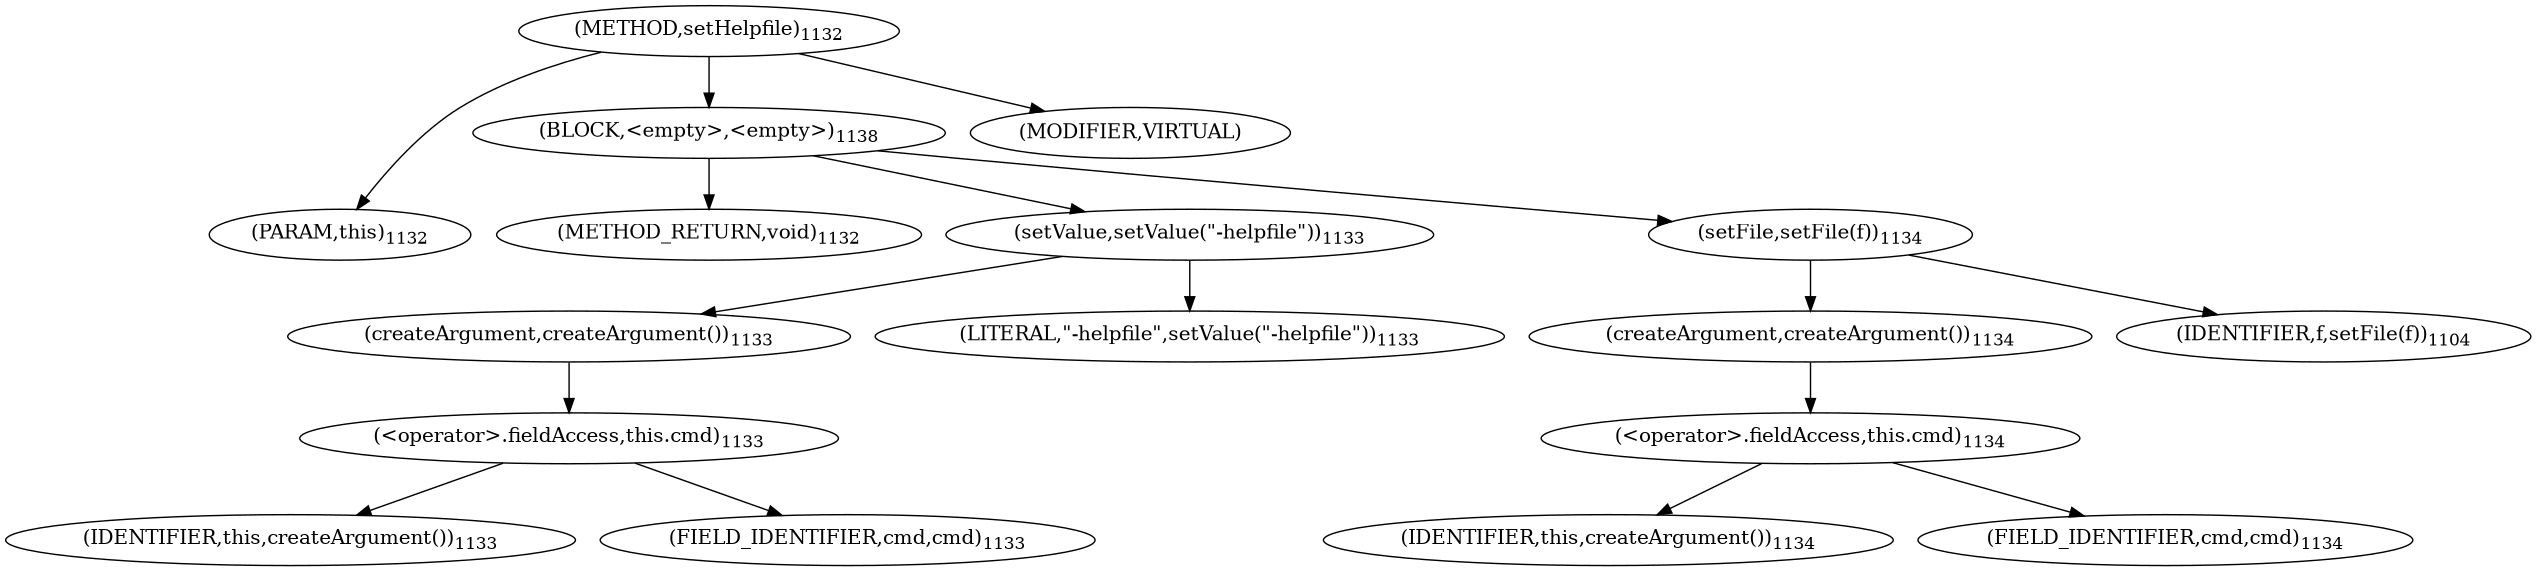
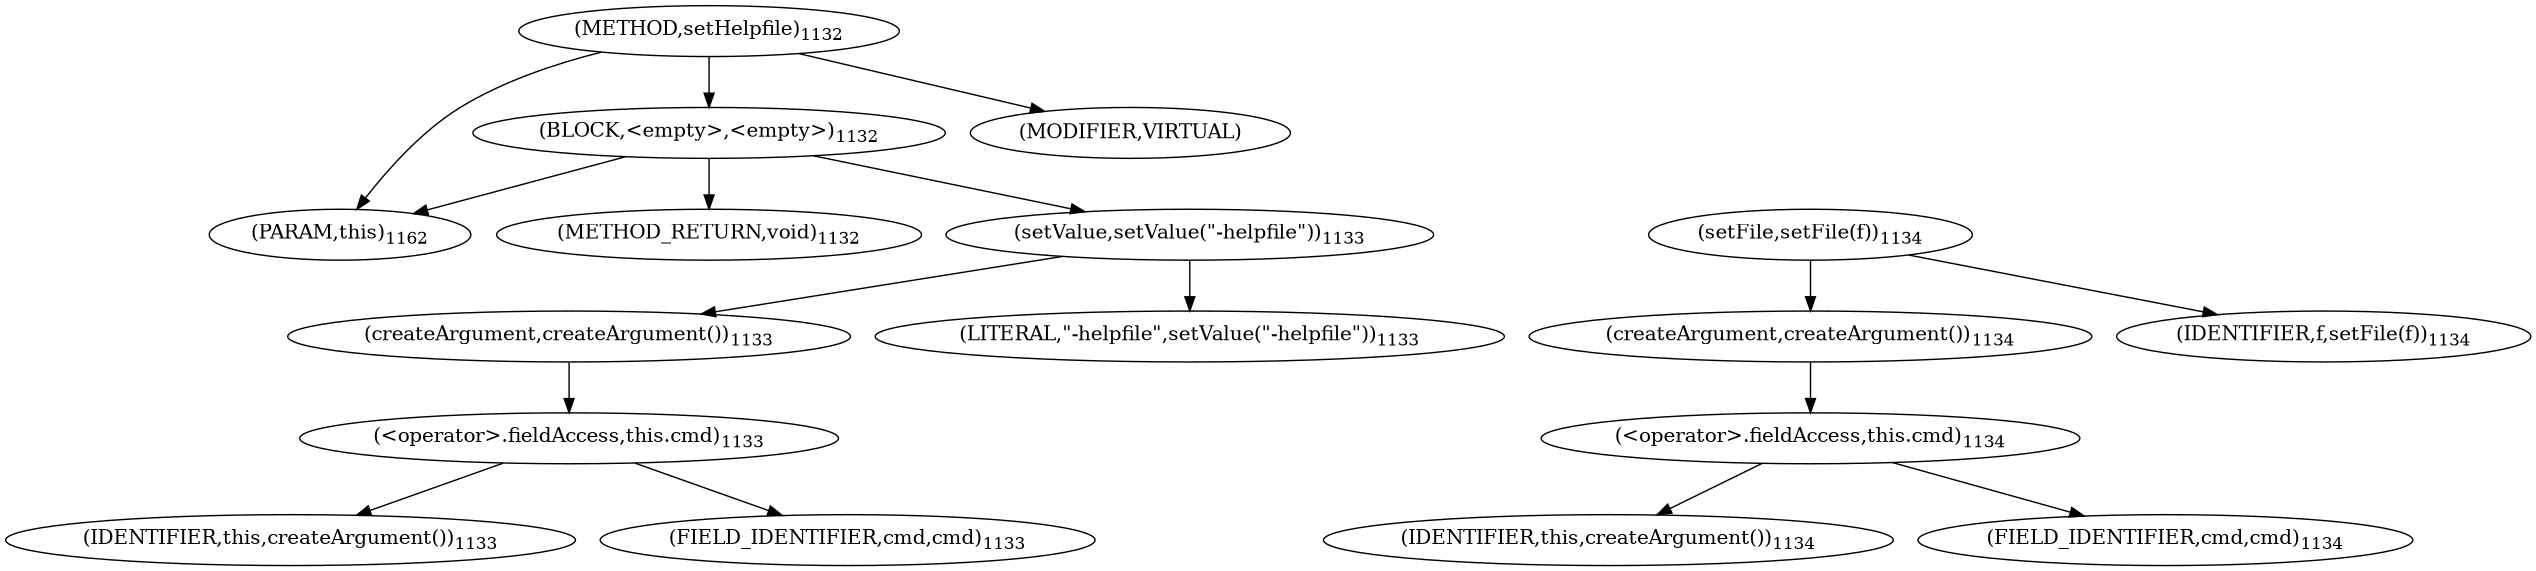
(858, 131) -> (858, 131)
(1268, 186) -> (526, 183)
(407, 233) -> (407, 233)
(2450, 334) -> (2450, 334)
